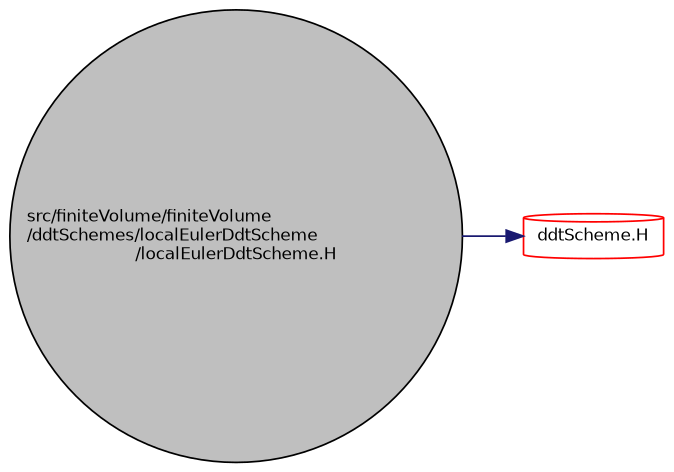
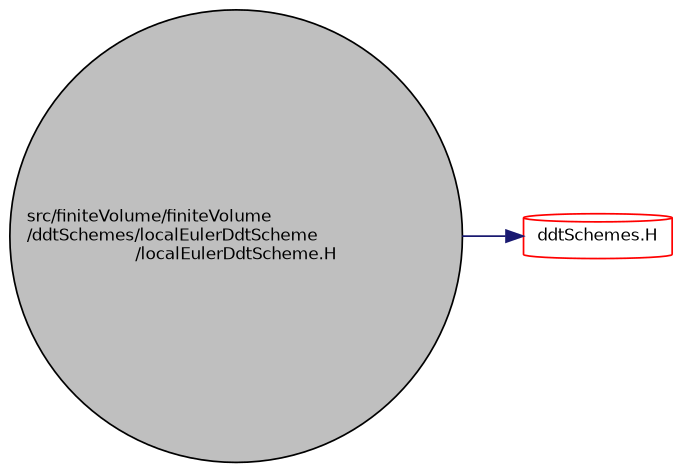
(594, 236) -> (598, 236)
